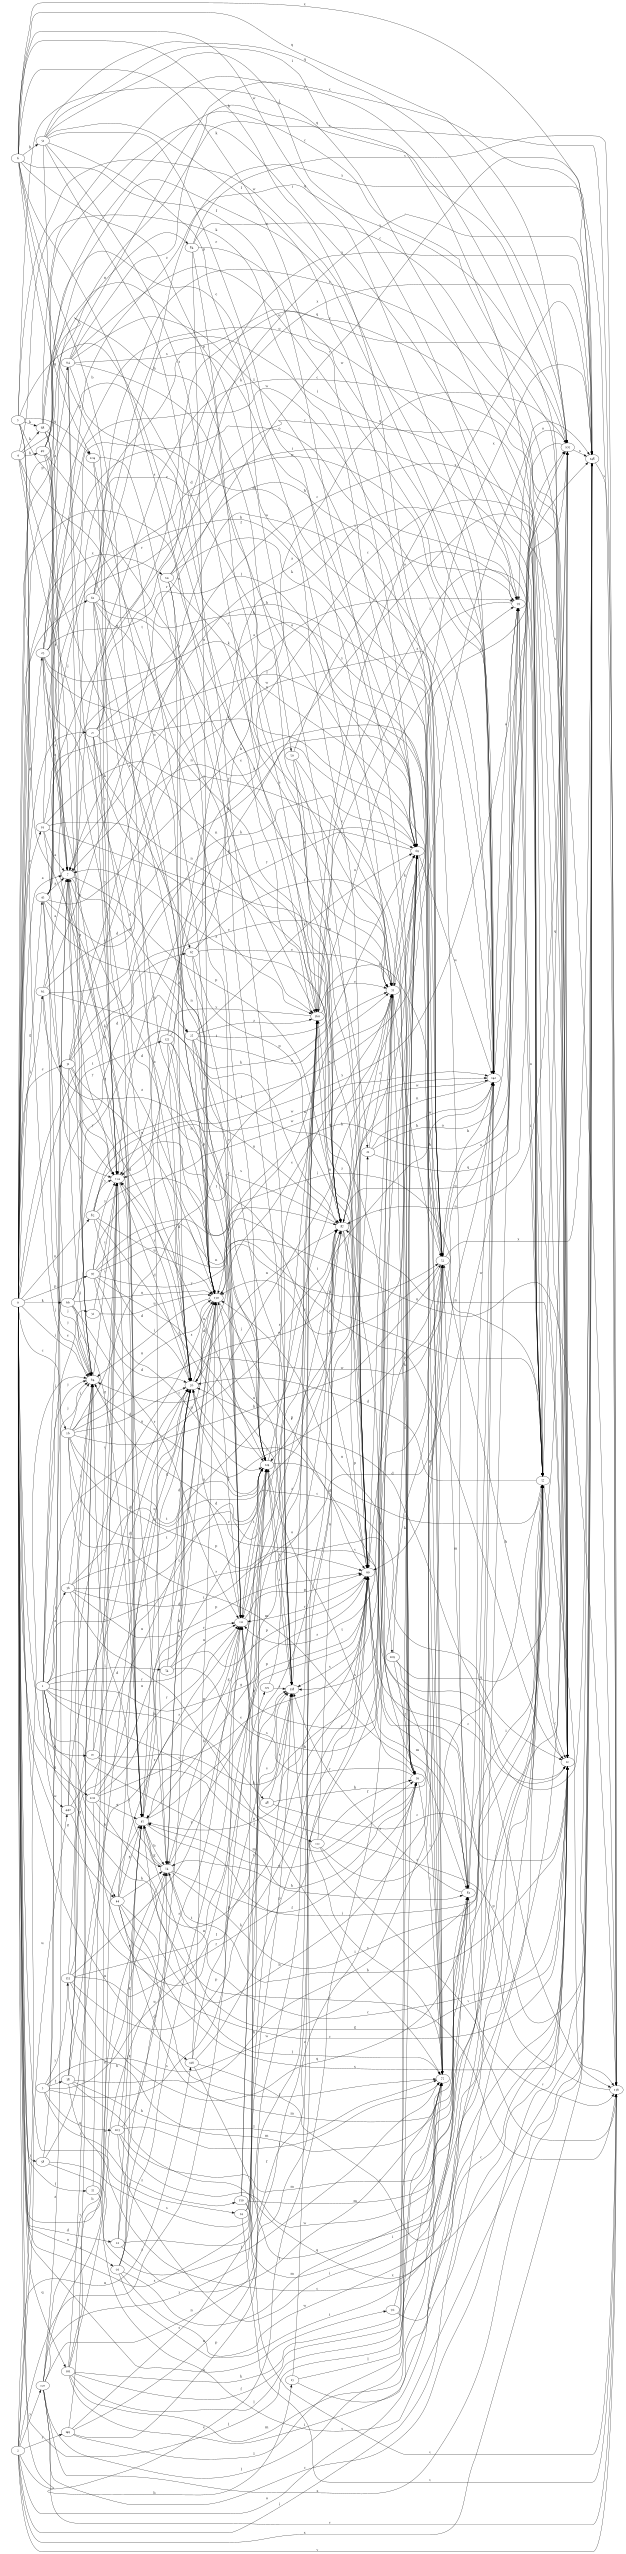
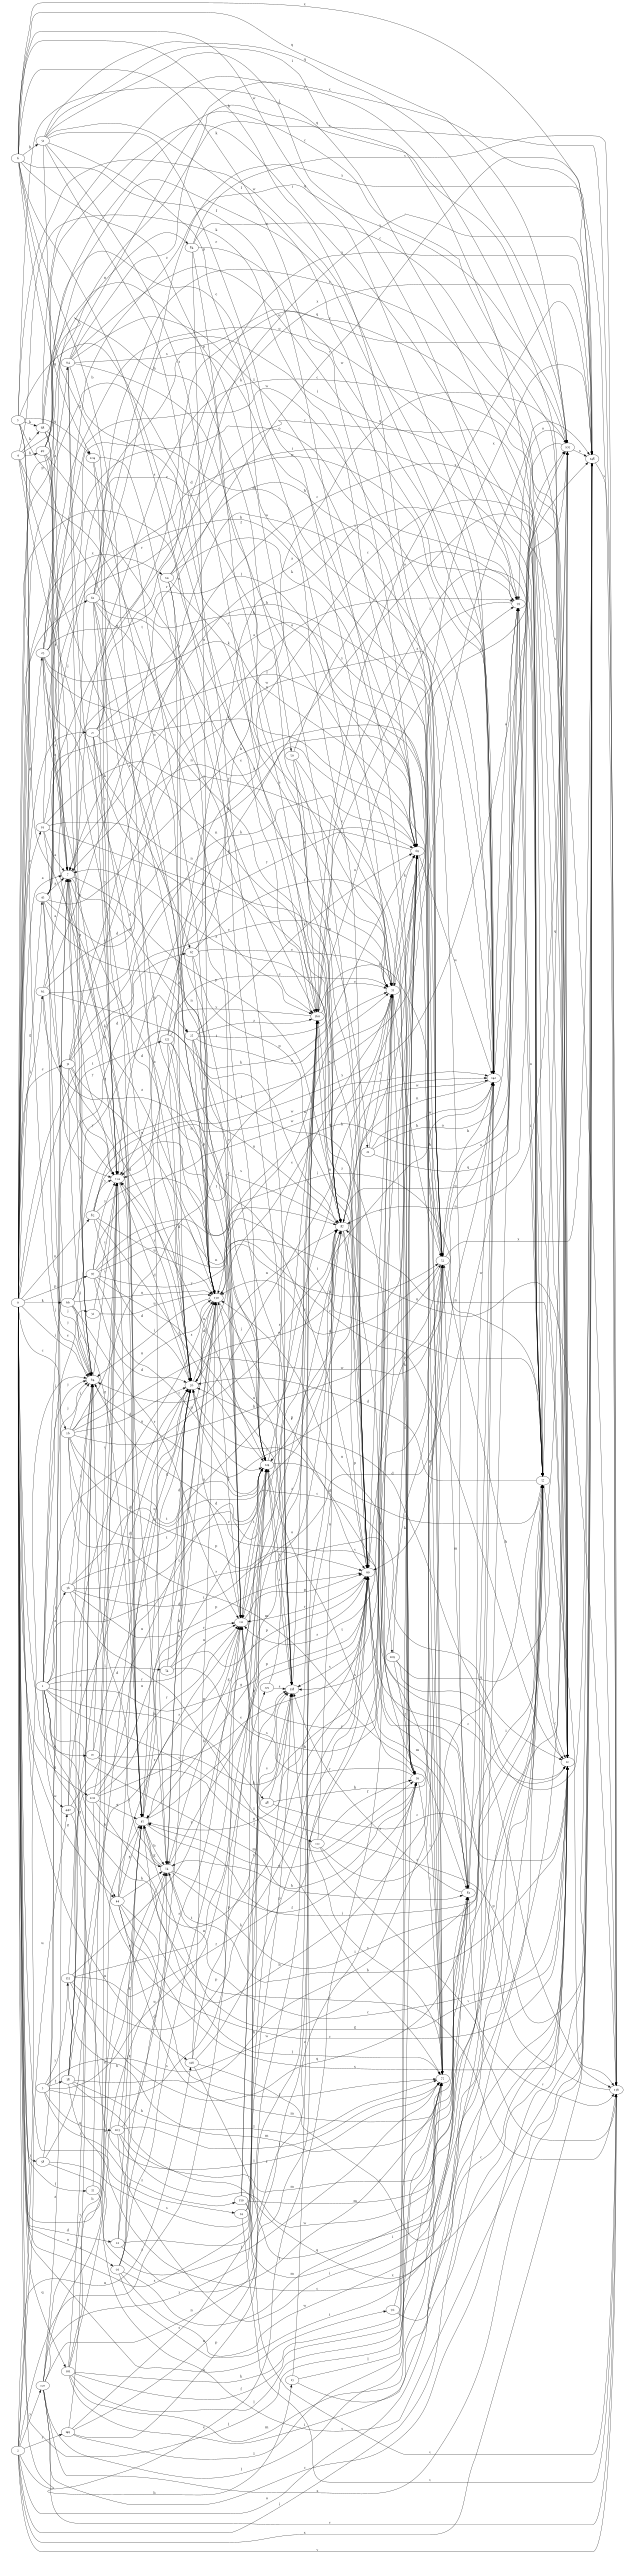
none -> (263, 976)
(276, 1691) -> (149, 2166)
(78, 1695) -> (80, 1731)
